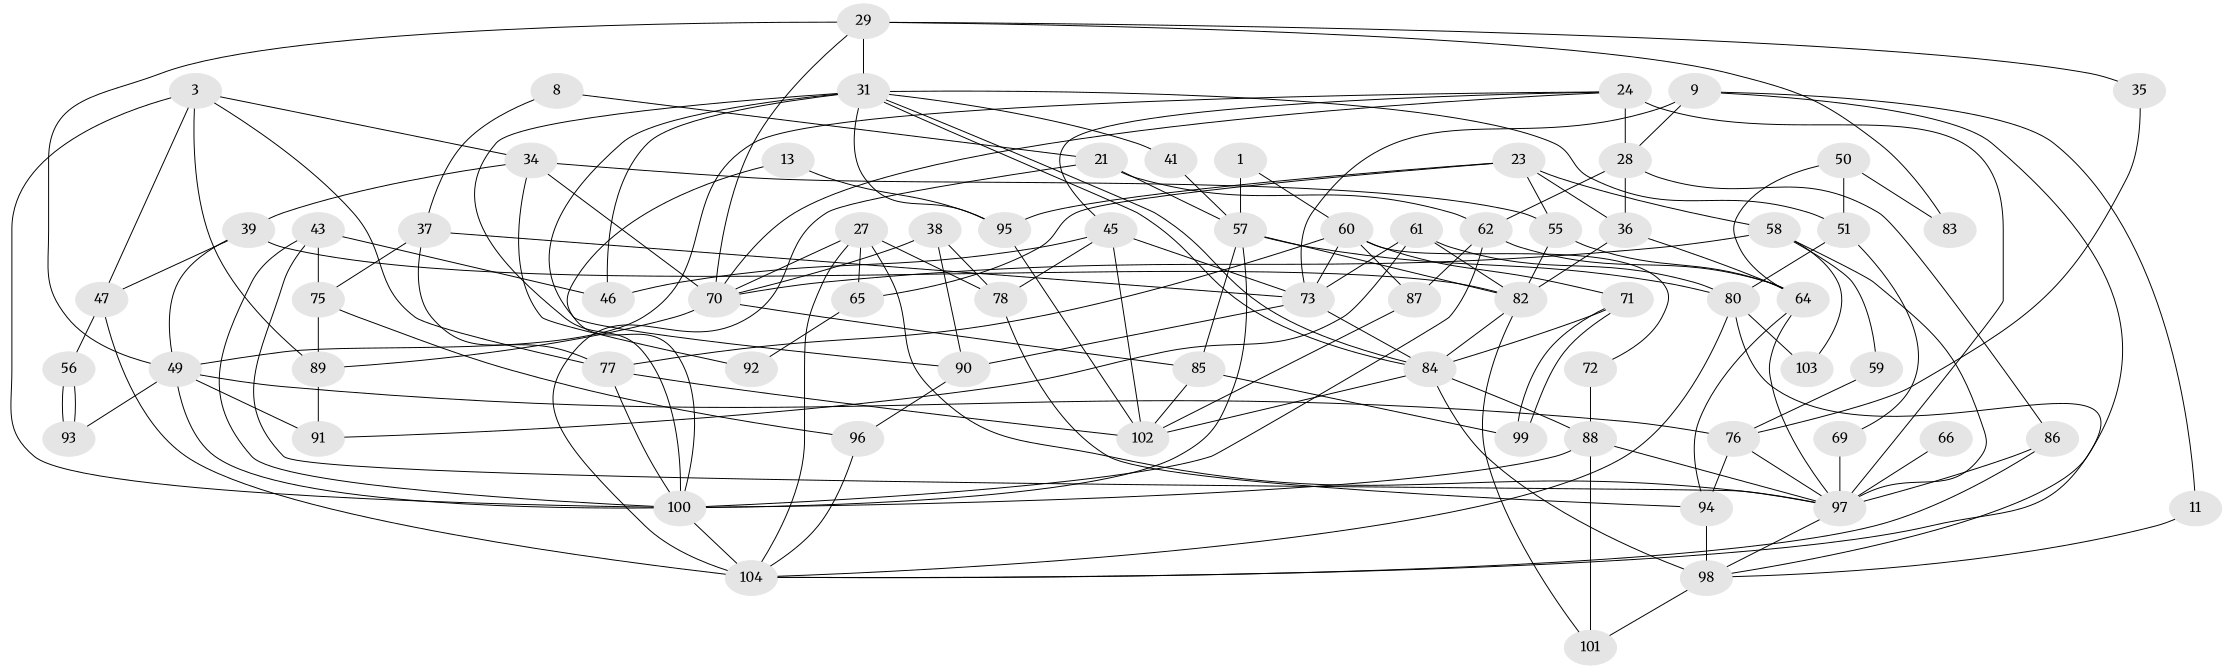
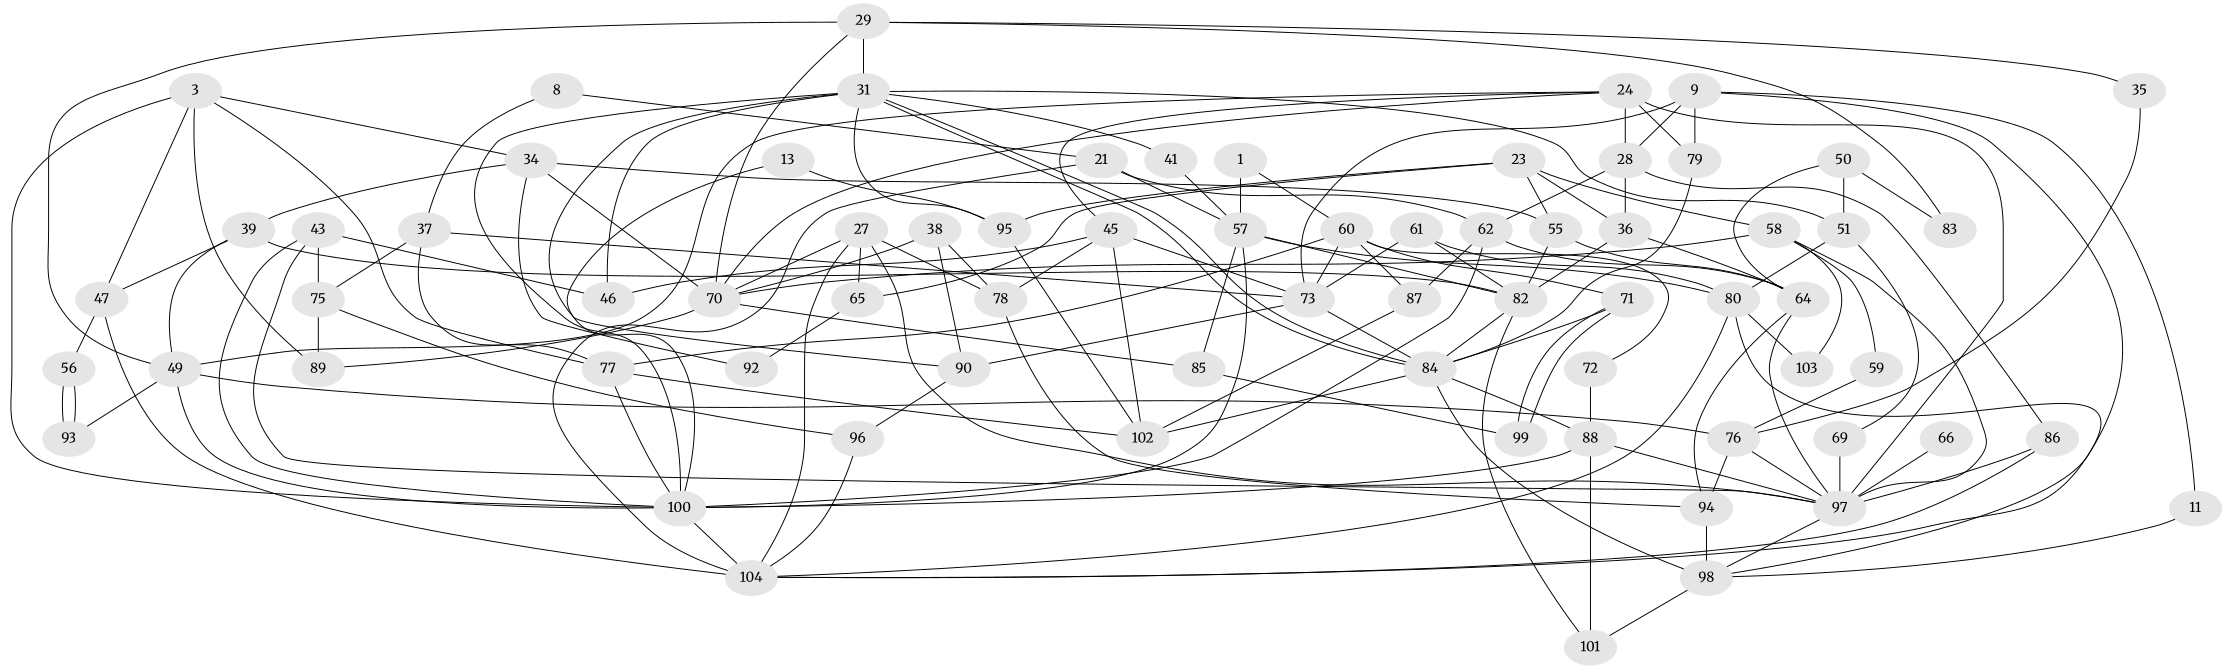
none -> (1695, 160)
(1168, 408) -> none
(318, 439) -> none
